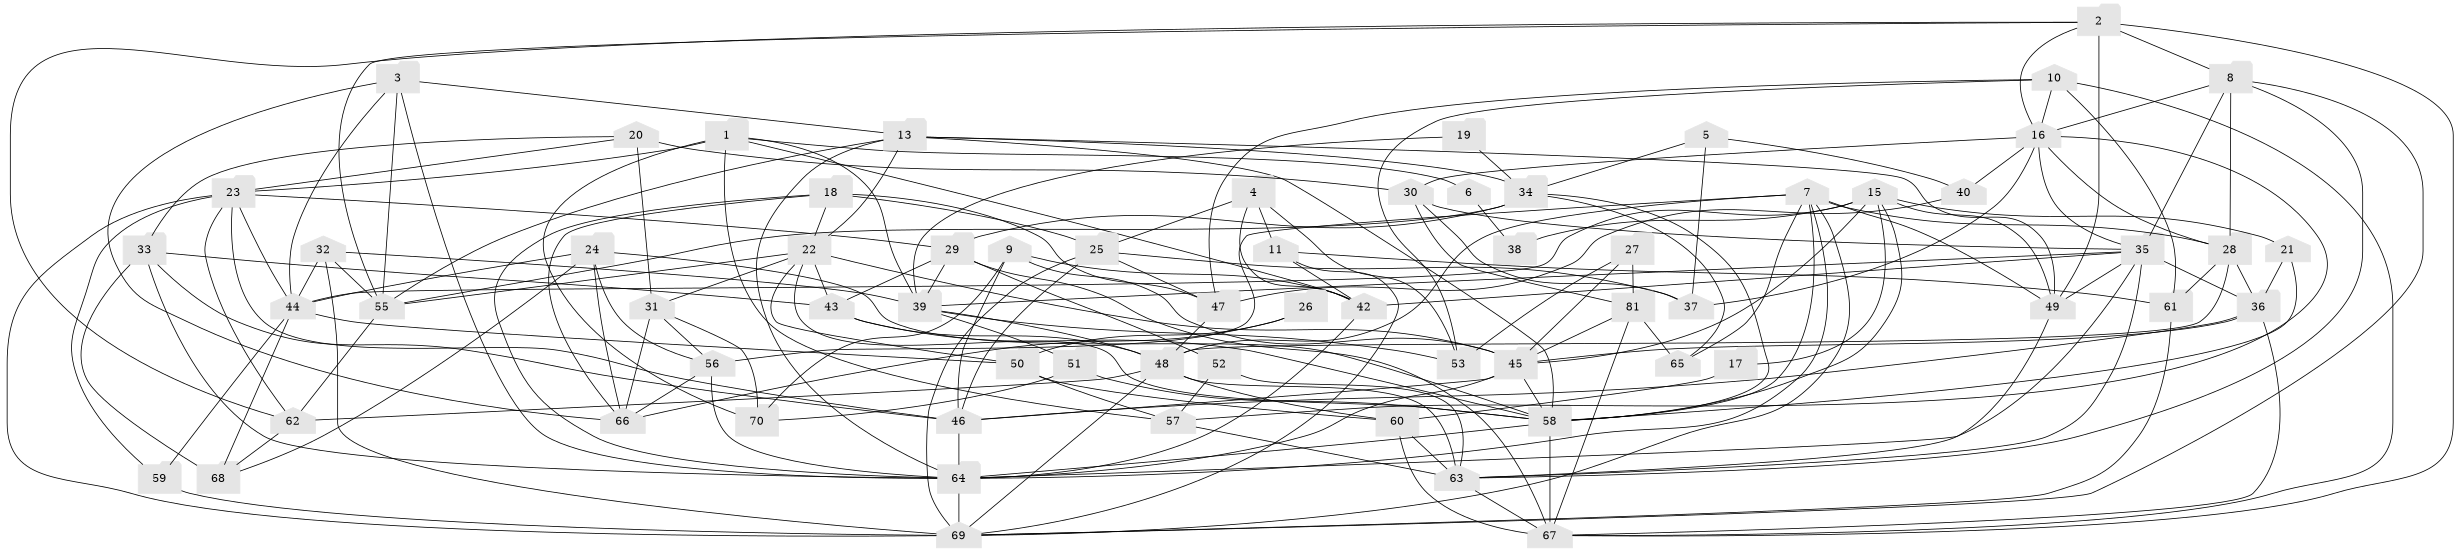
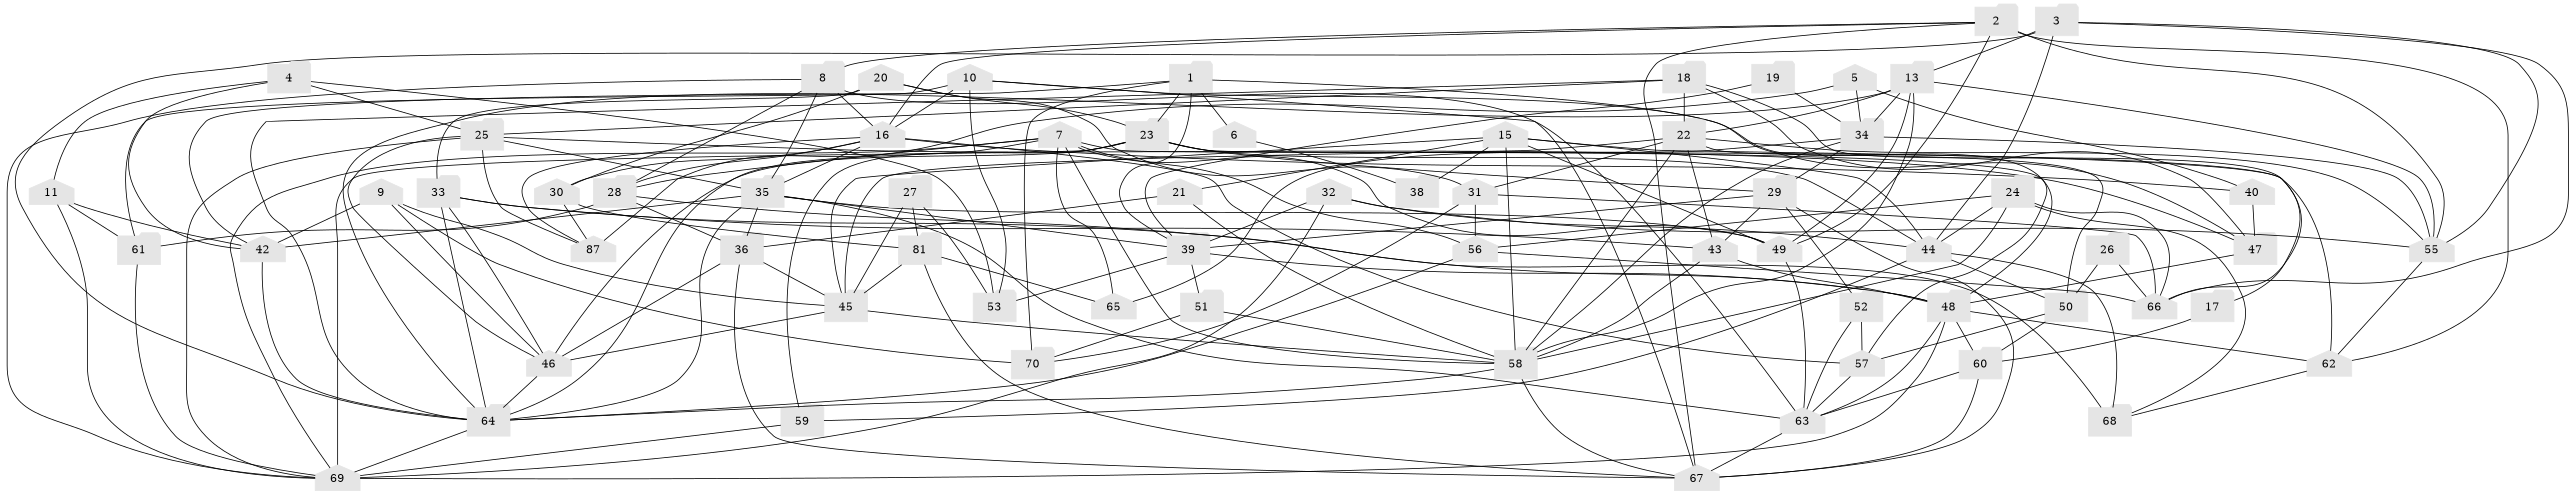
(1776, 240) -> (622, 164)
(1691, 307) -> (593, 250)
(1294, 439) -> none
